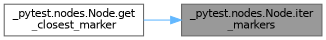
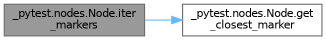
(157, 20) -> (158, 20)
